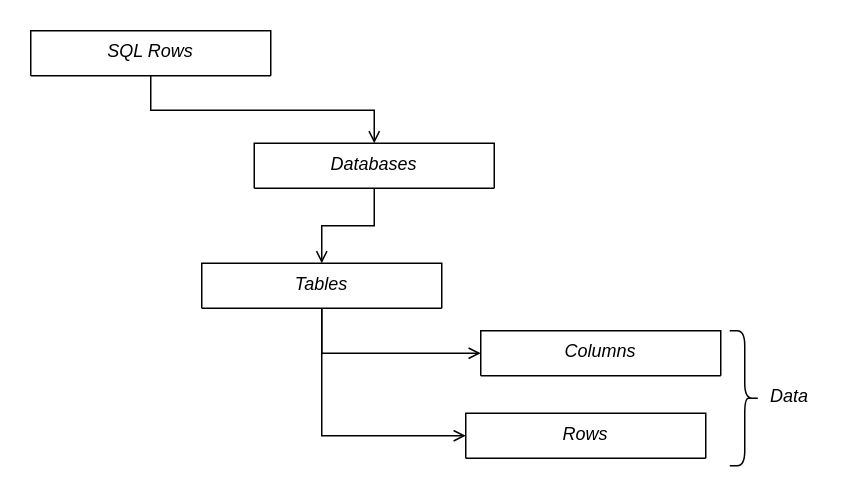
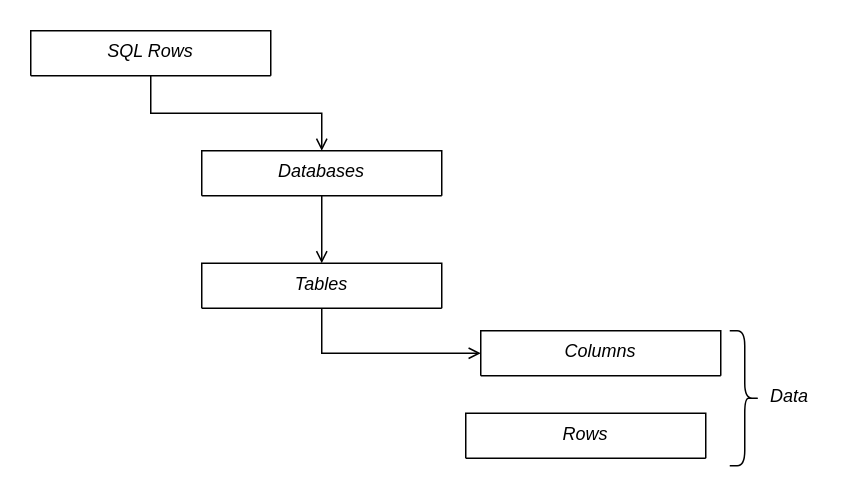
(374, 166) -> (322, 173)
(352, 436) -> none
